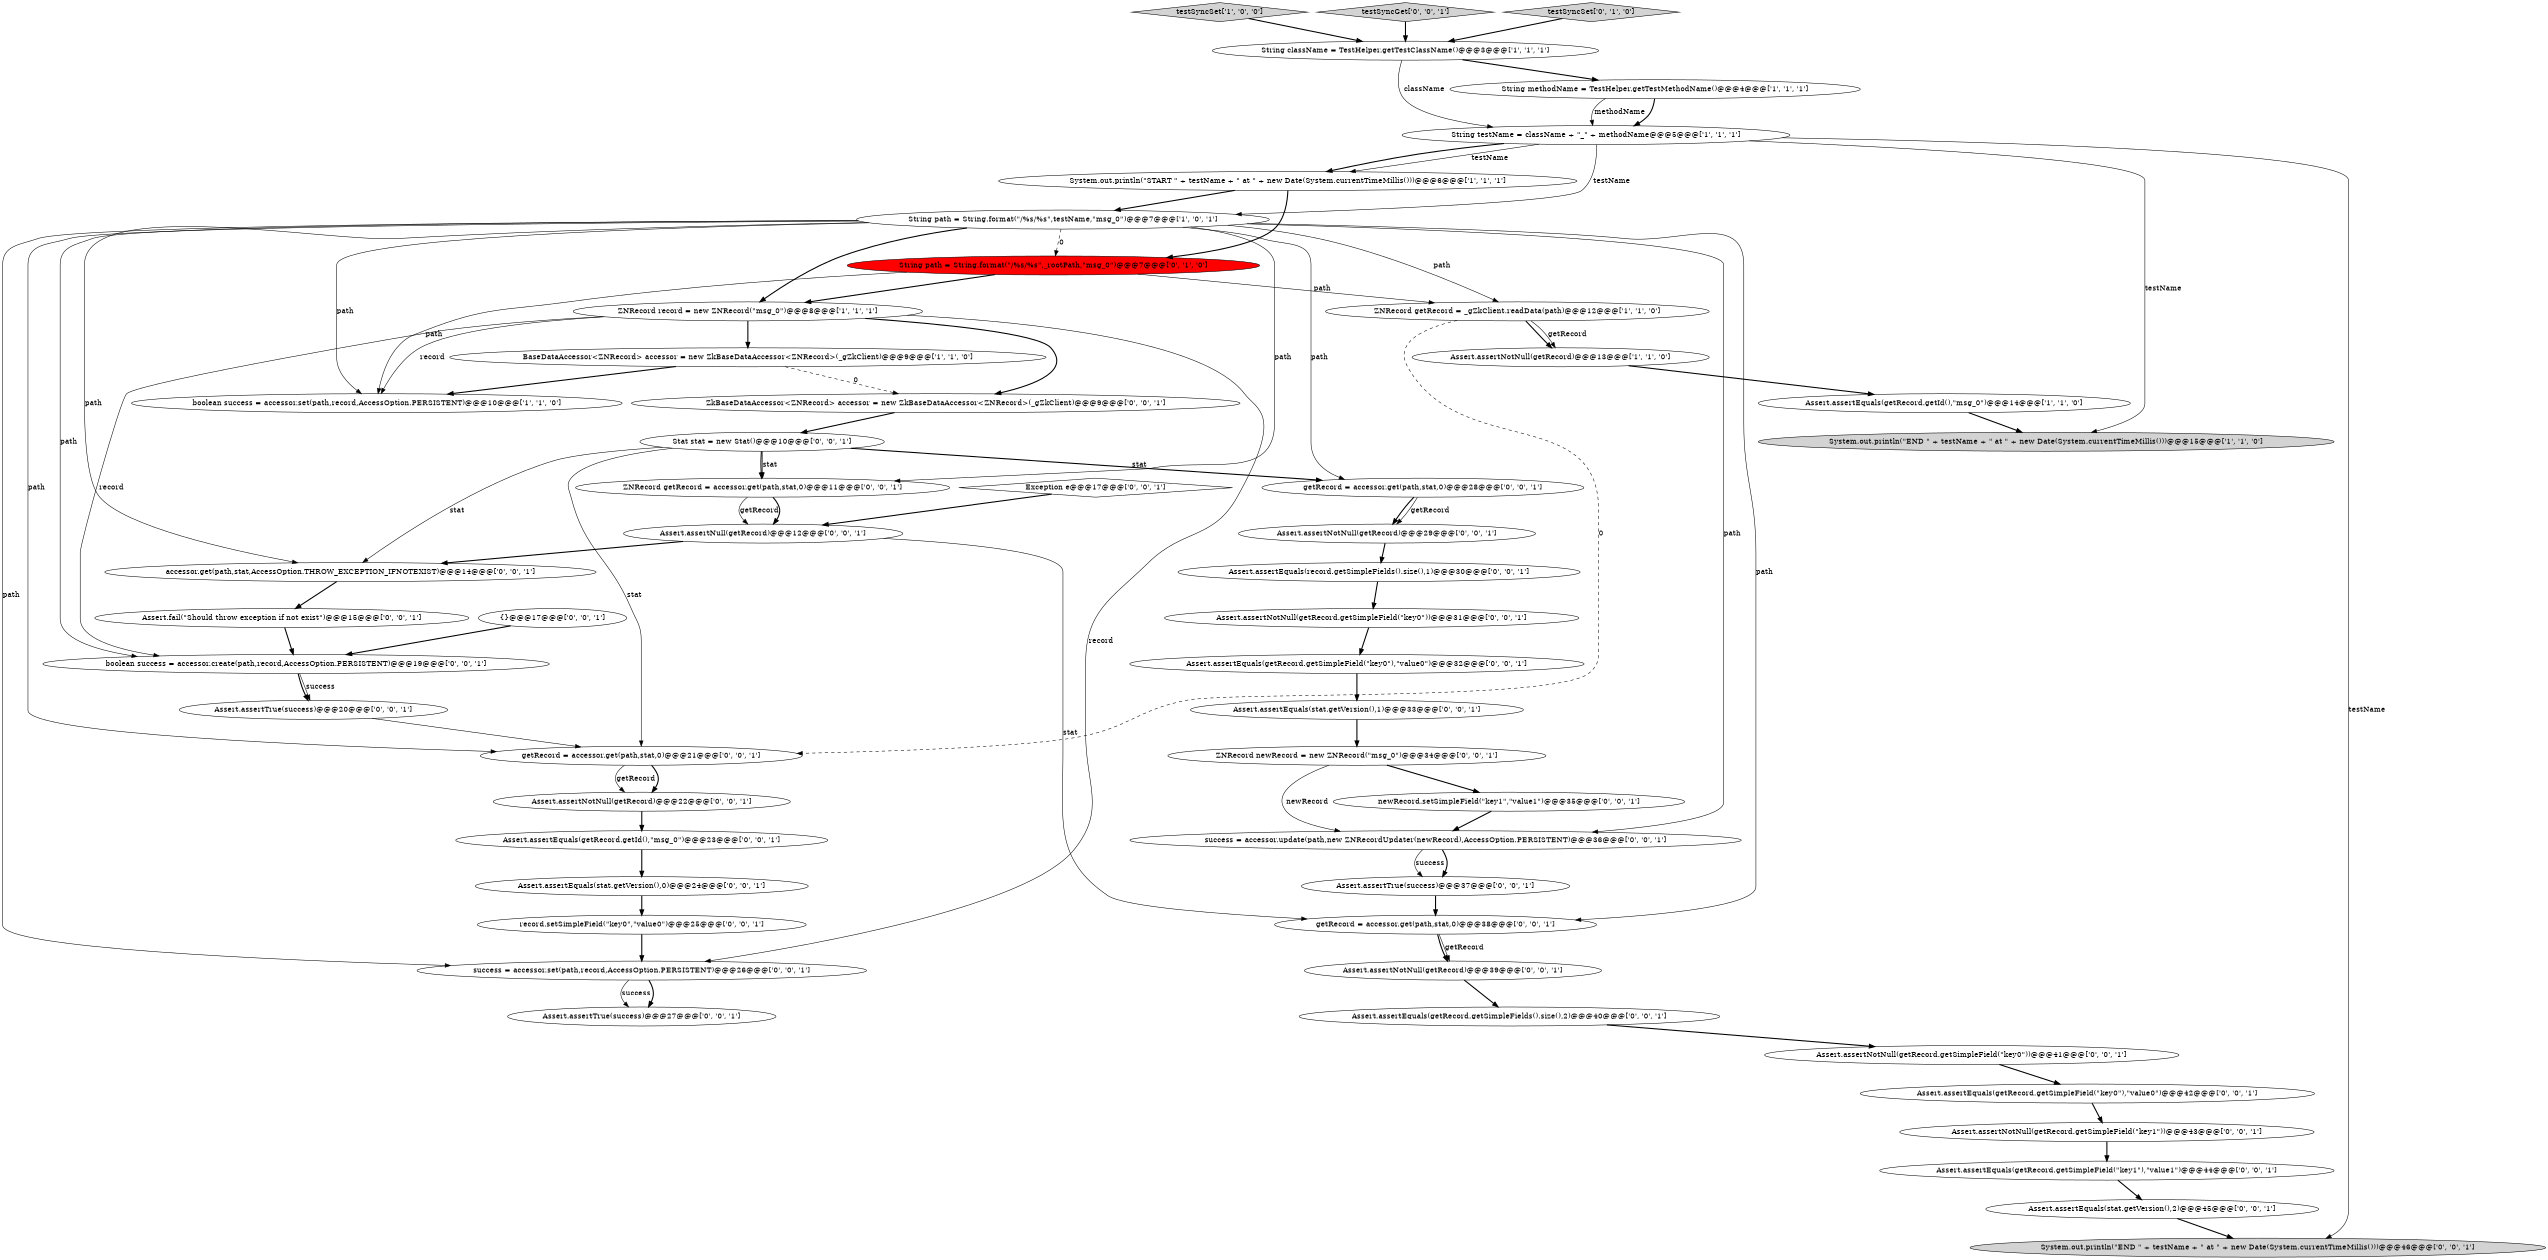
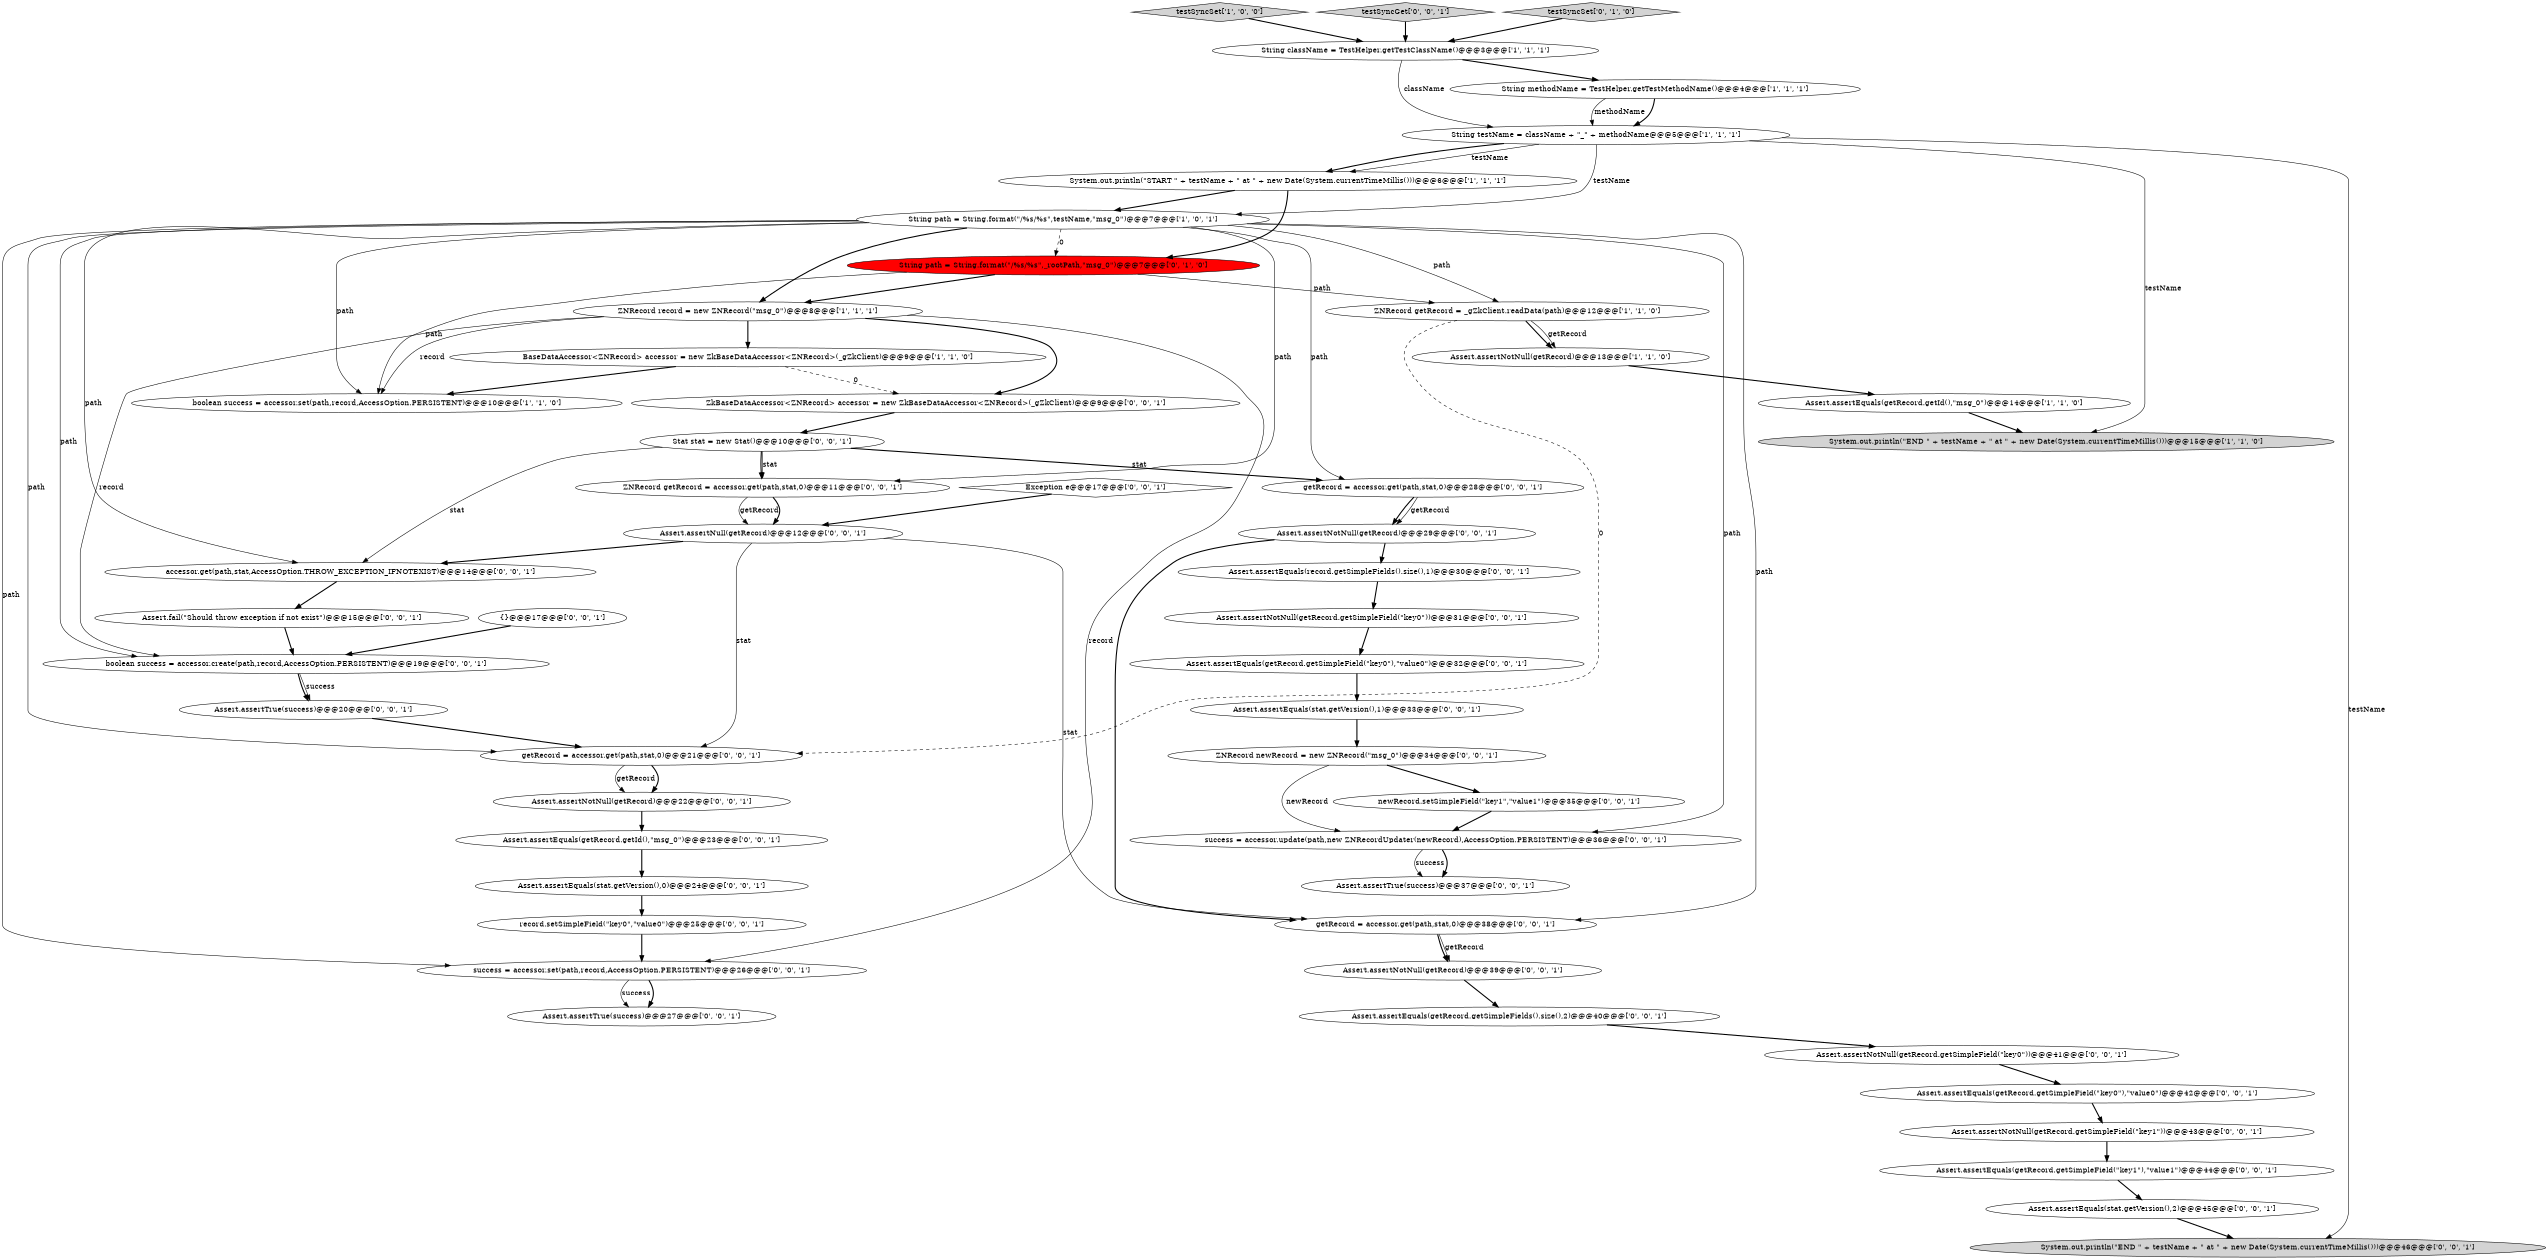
(600, 557) -> (736, 649)
(474, 732) -> (474, 732)
(1436, 903) -> (1115, 753)
